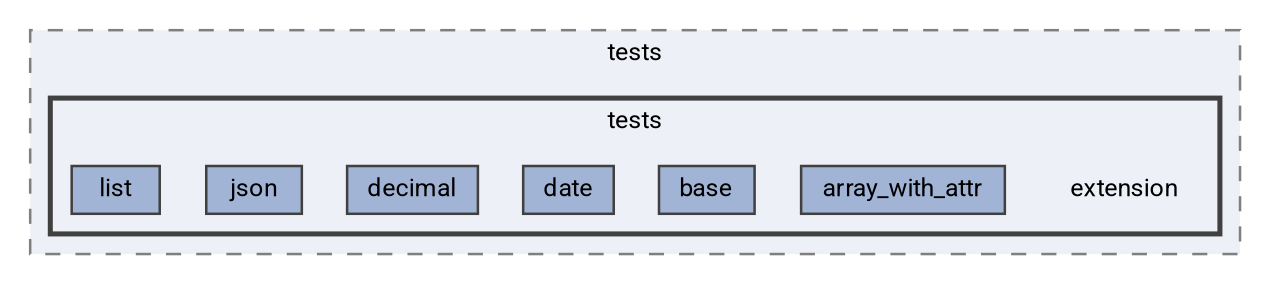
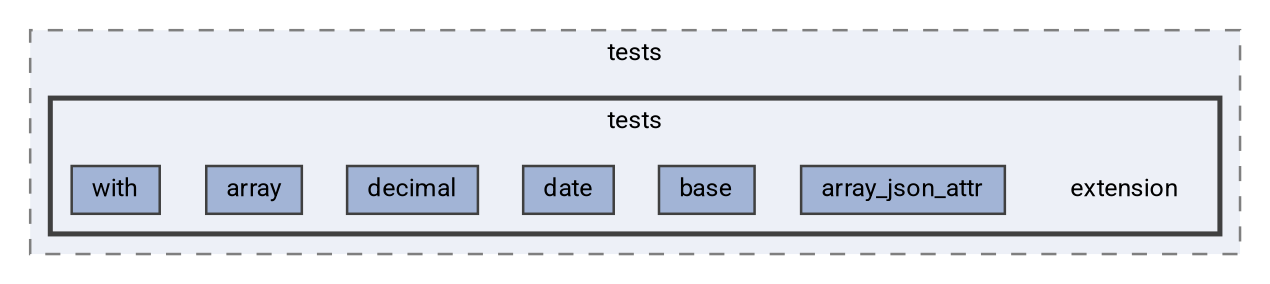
(116, 190) -> (116, 190)
(254, 190) -> (254, 190)
(903, 190) -> (903, 190)
